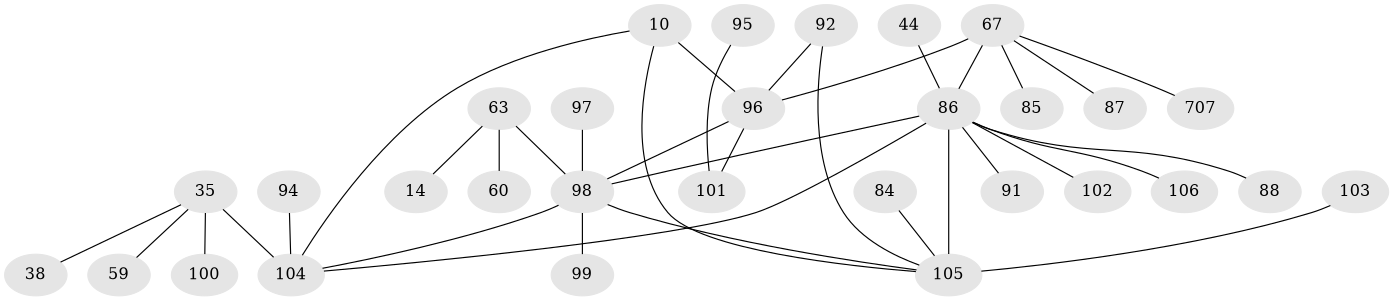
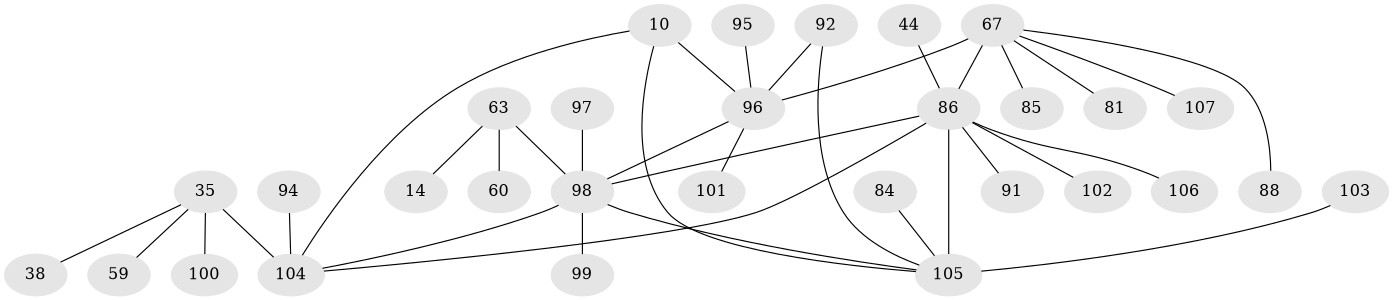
(709, 106) -> (748, 67)
(1115, 109) -> (1115, 109)
(1201, 109) -> (1201, 109)
(1109, 150) -> (1180, 59)
